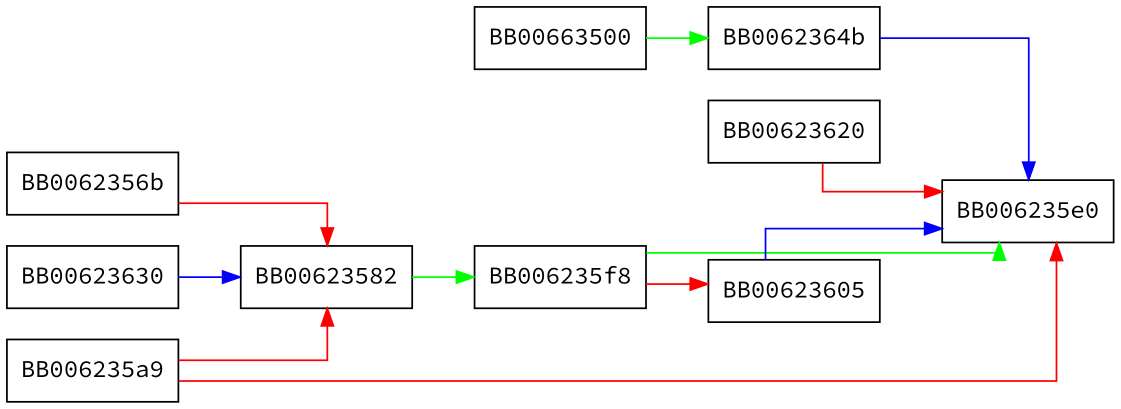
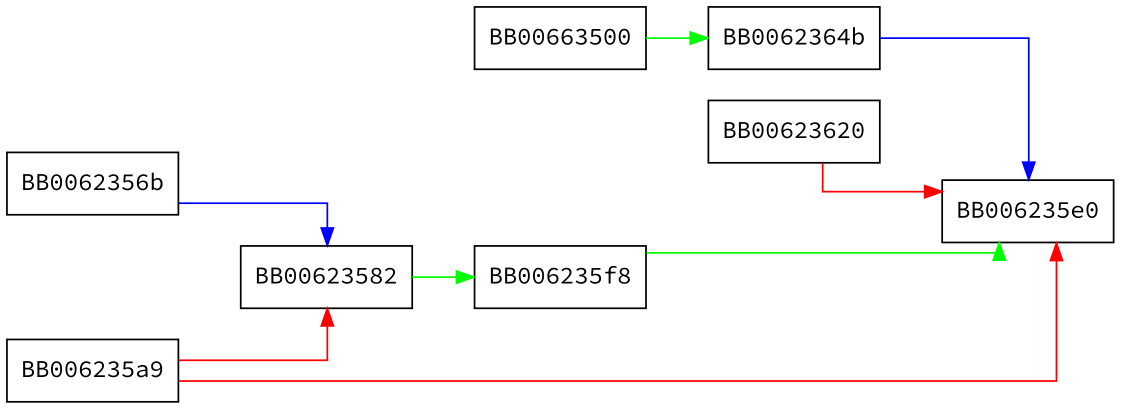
(265, 203) -> (265, 203)
(93, 277) -> none
(794, 291) -> none
